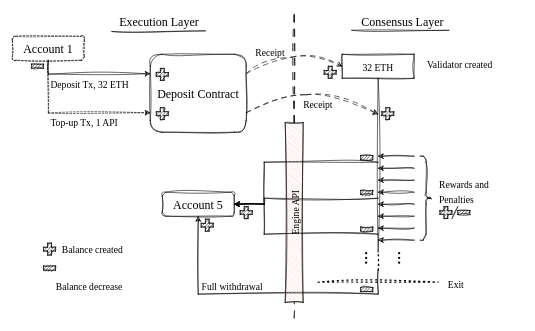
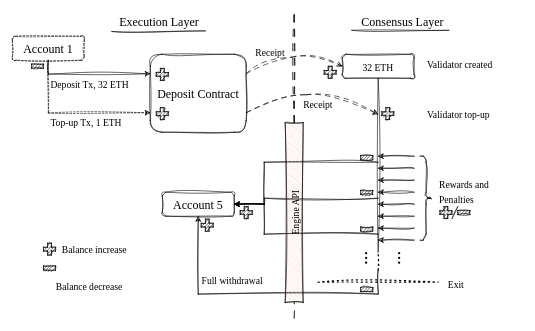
(378, 66) -> (378, 66)
none -> (474, 114)
(98, 122) -> (98, 122)
(100, 250) -> (101, 250)
(240, 287) -> (240, 281)
